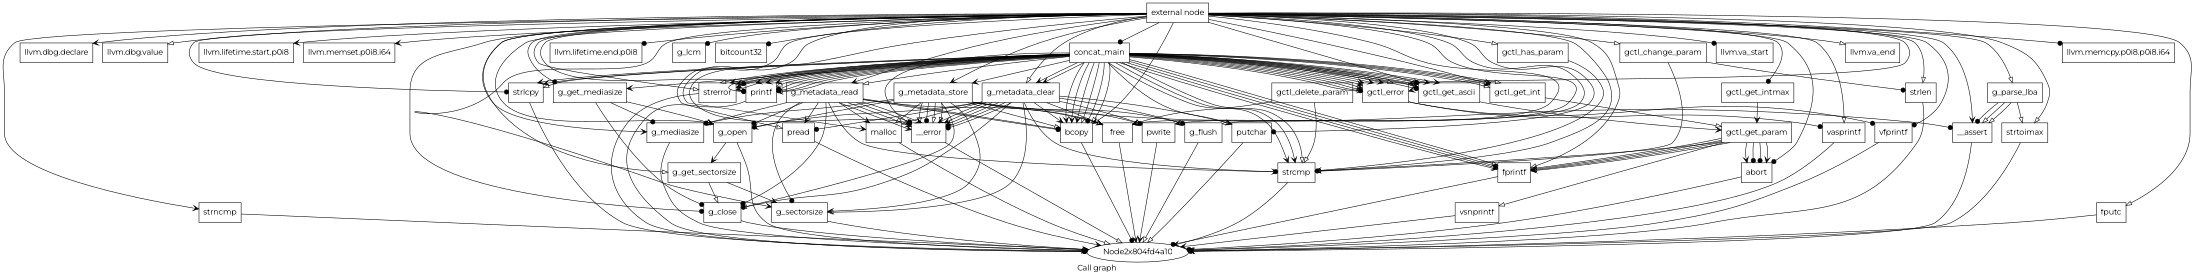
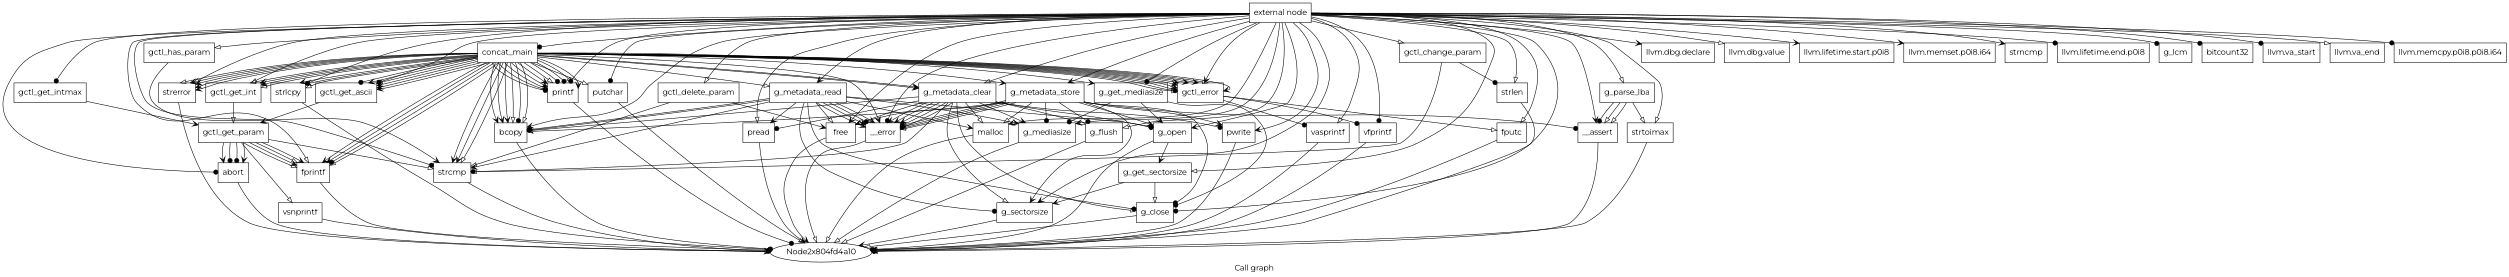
none -> (971, 21)
(1143, 106) -> (1007, 115)
none -> (1337, 110)
(620, 230) -> none
